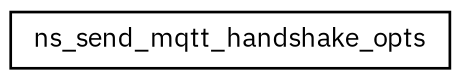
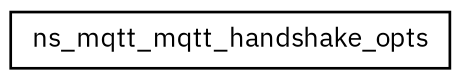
(230, 40) -> (230, 40)
